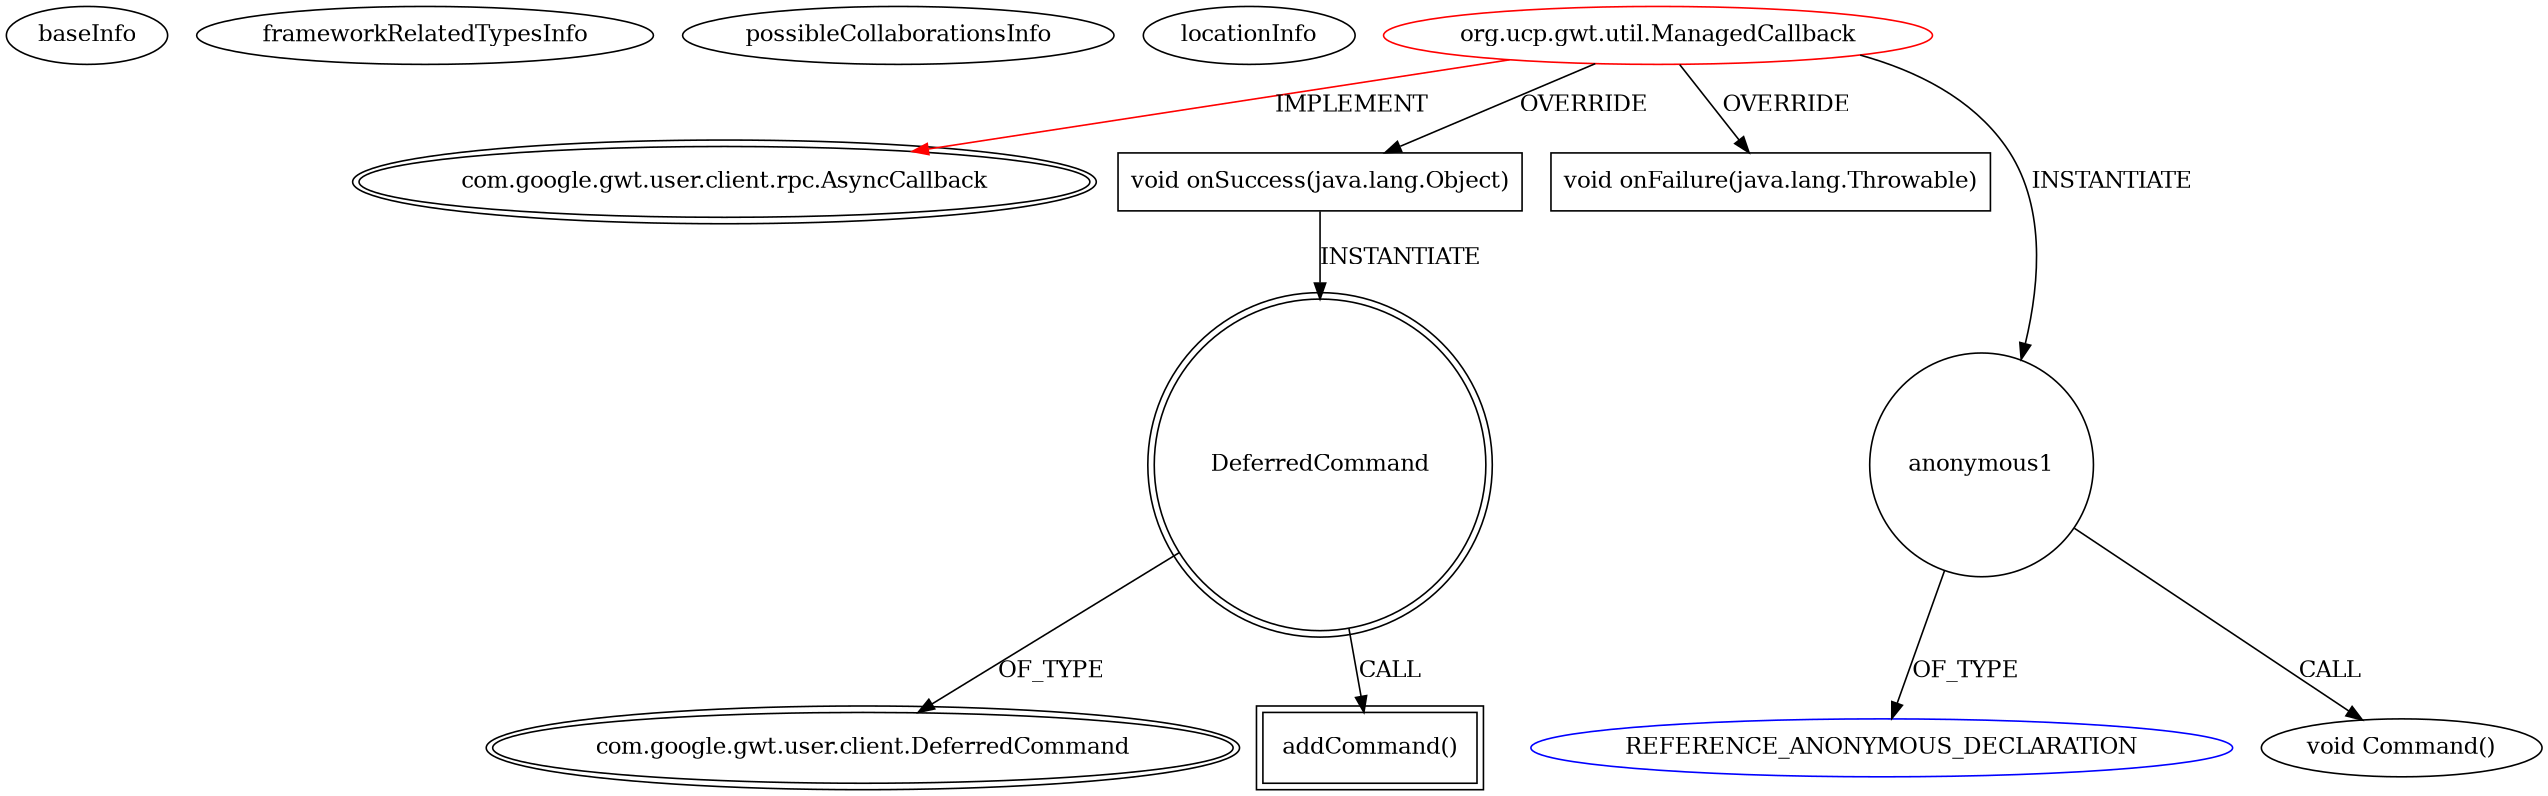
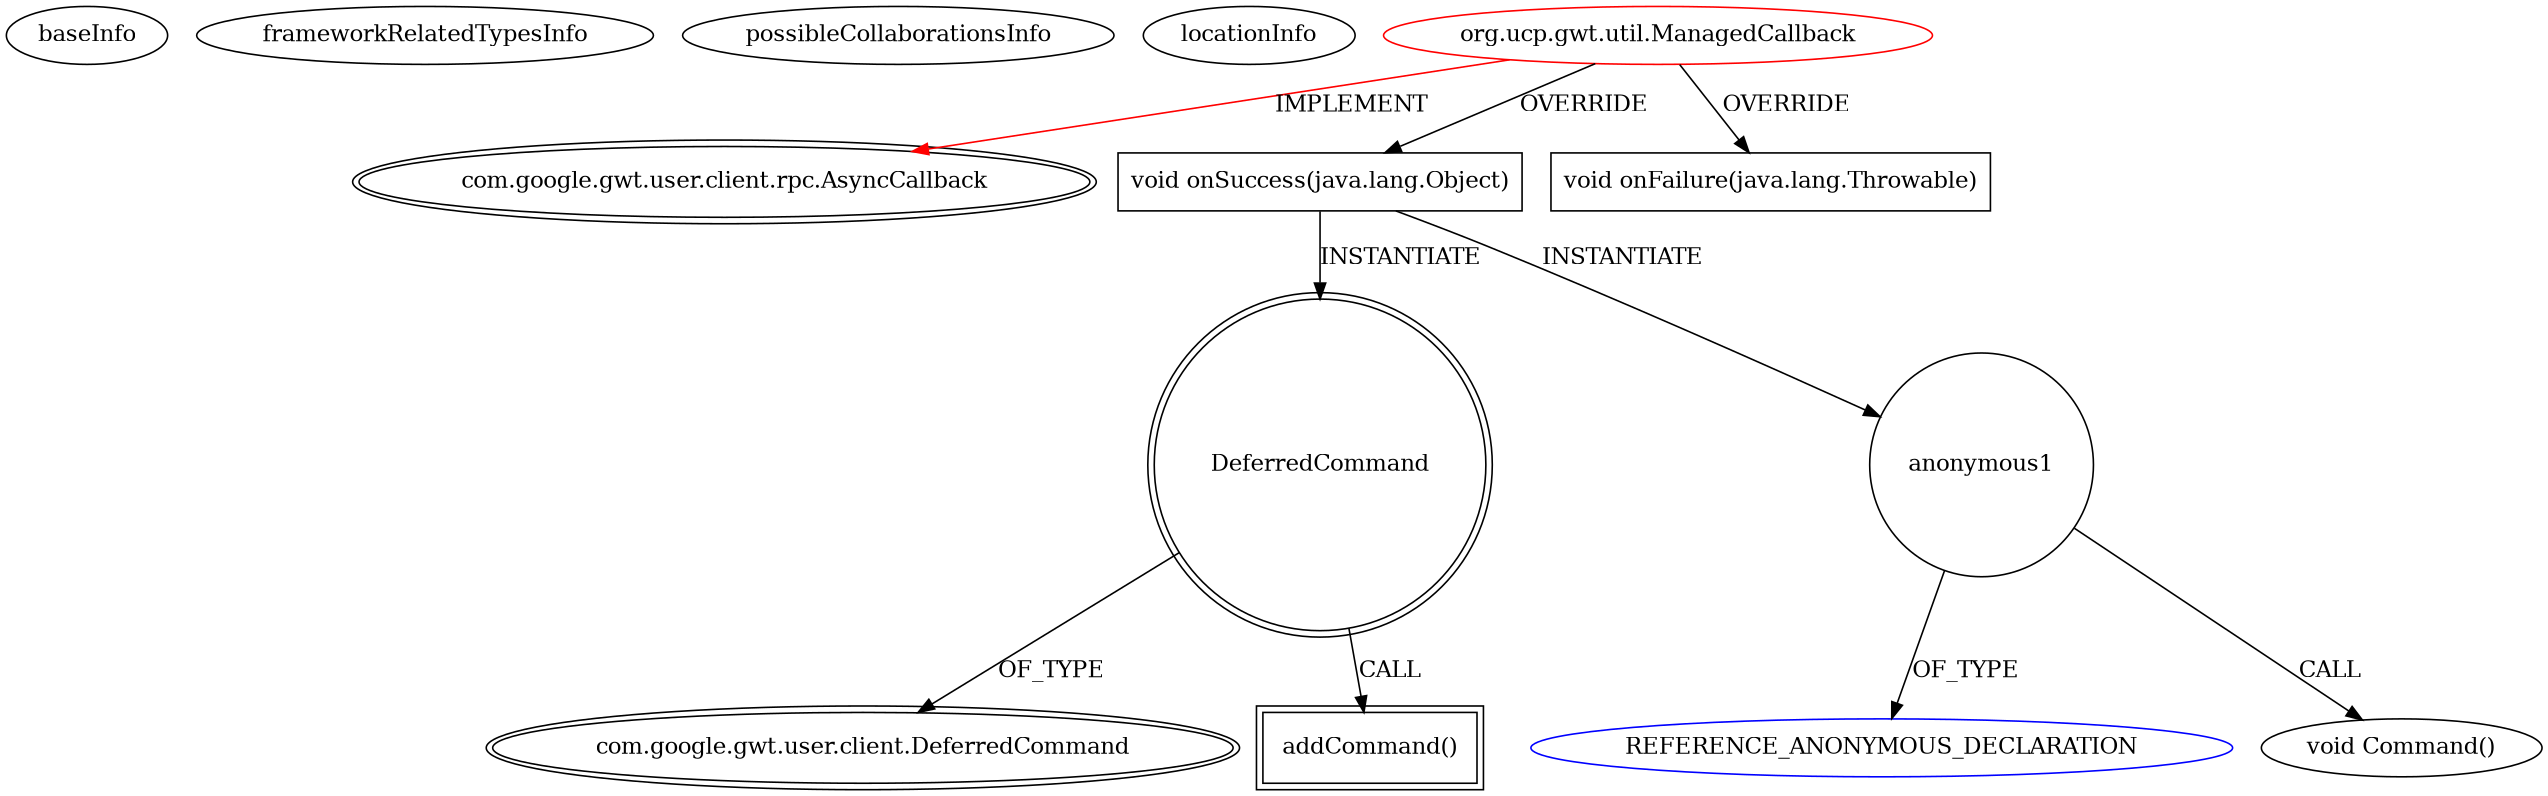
(2013, 159) -> (1632, 307)
